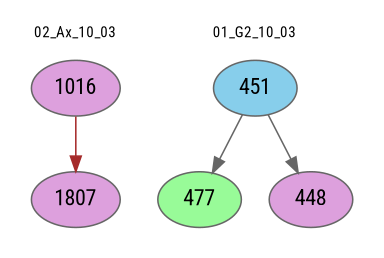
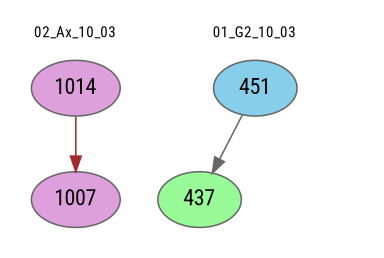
(76, 88) -> (76, 88)
(76, 200) -> (76, 200)
(200, 200) -> (200, 200)
(311, 200) -> none
